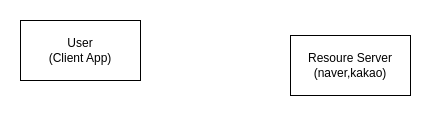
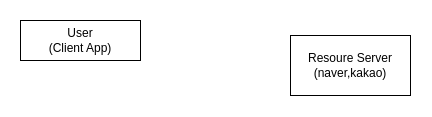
(81, 51) -> (81, 41)
